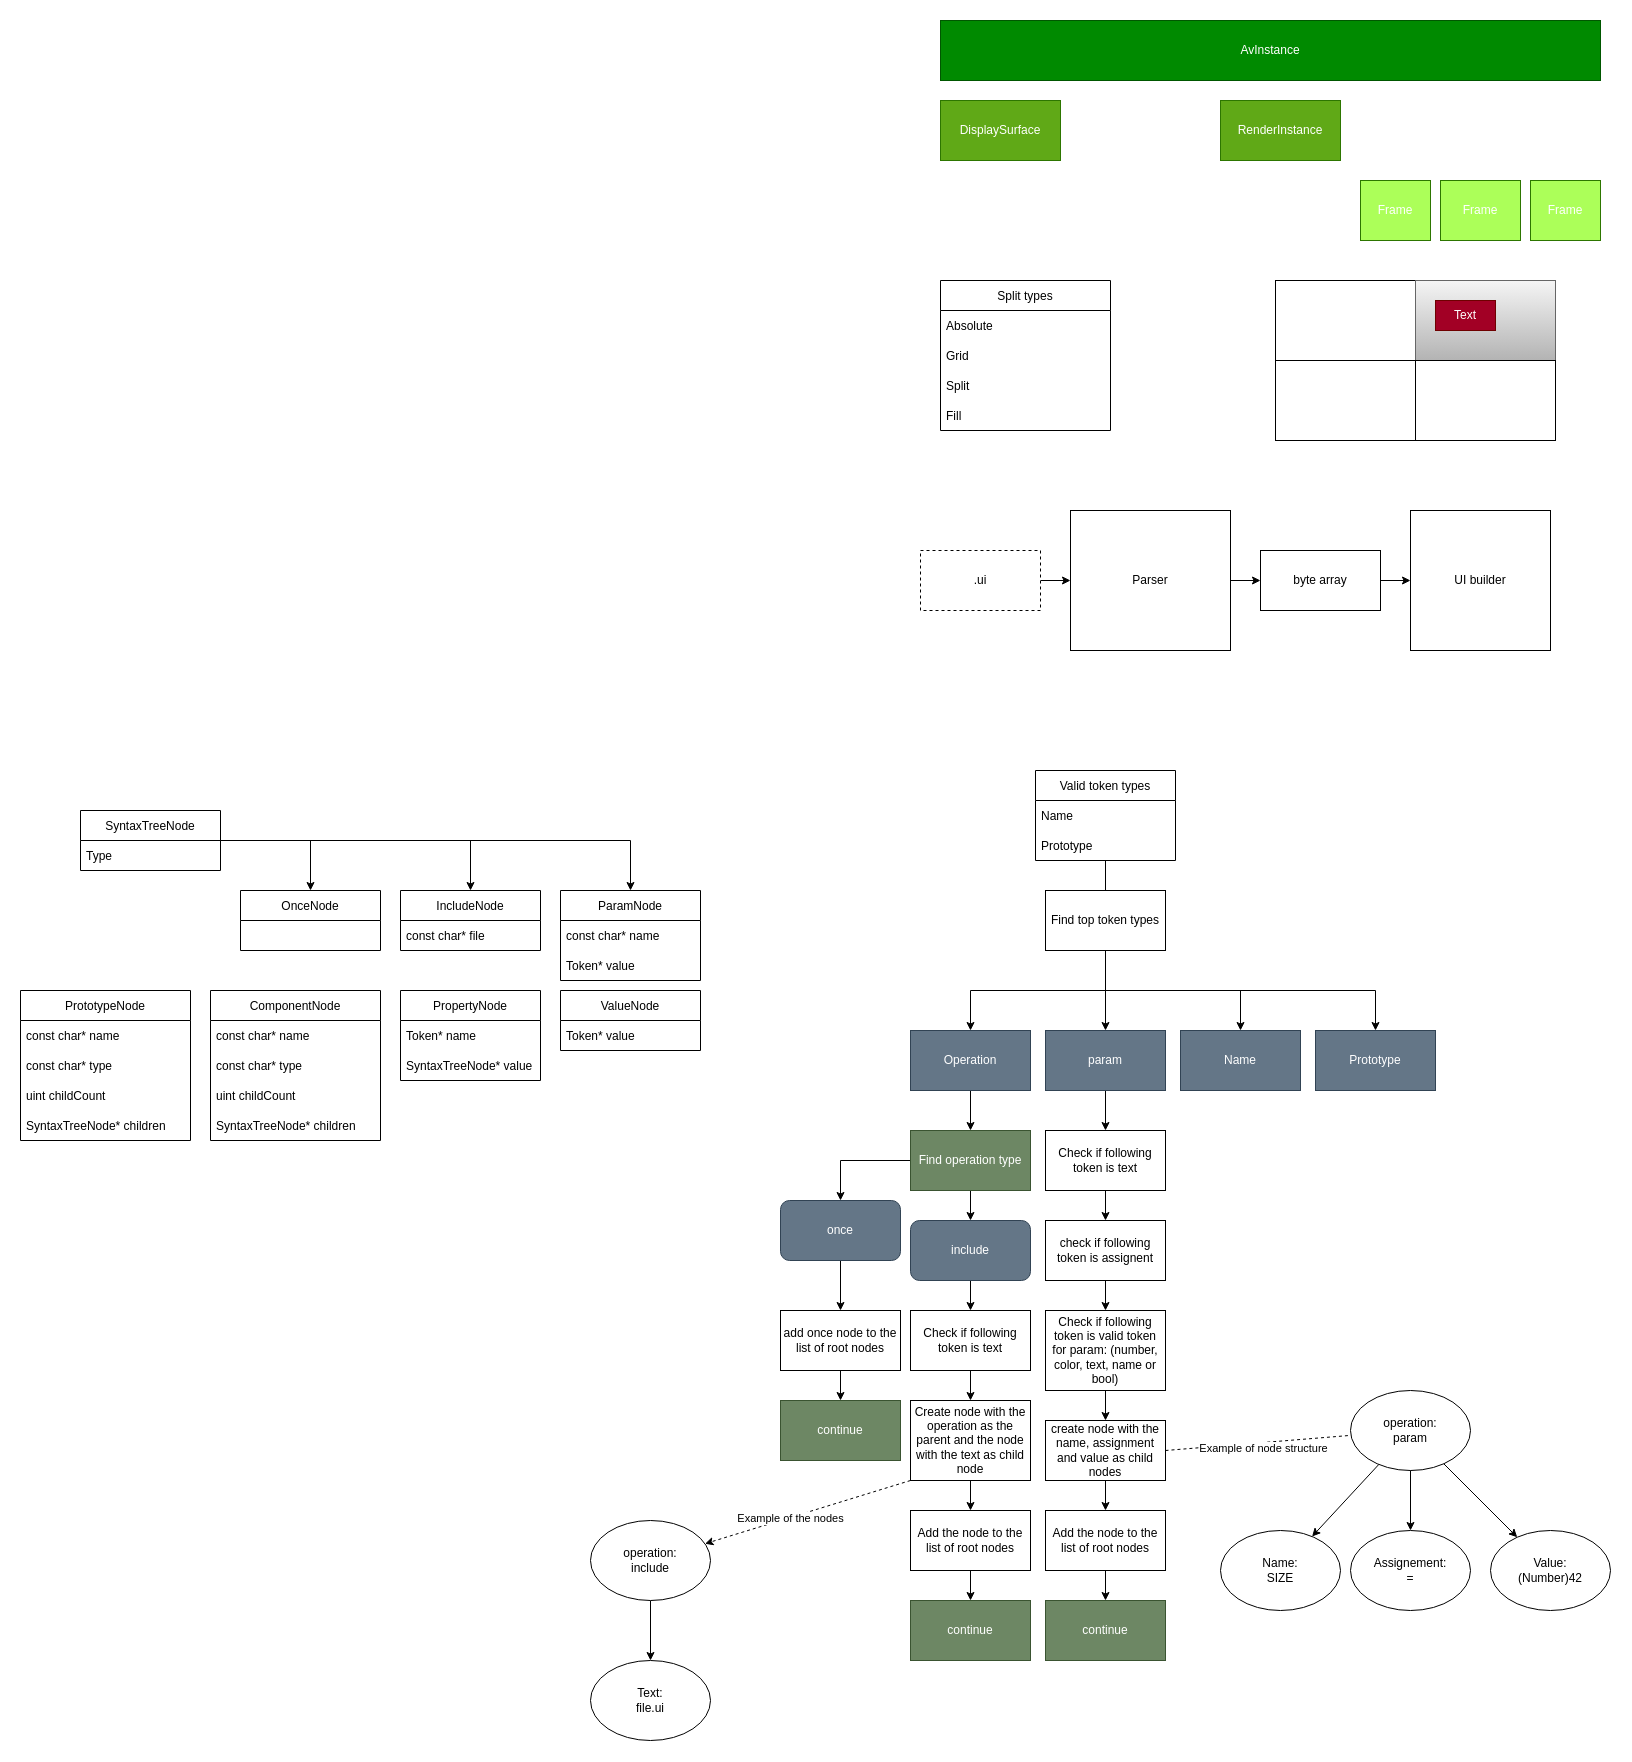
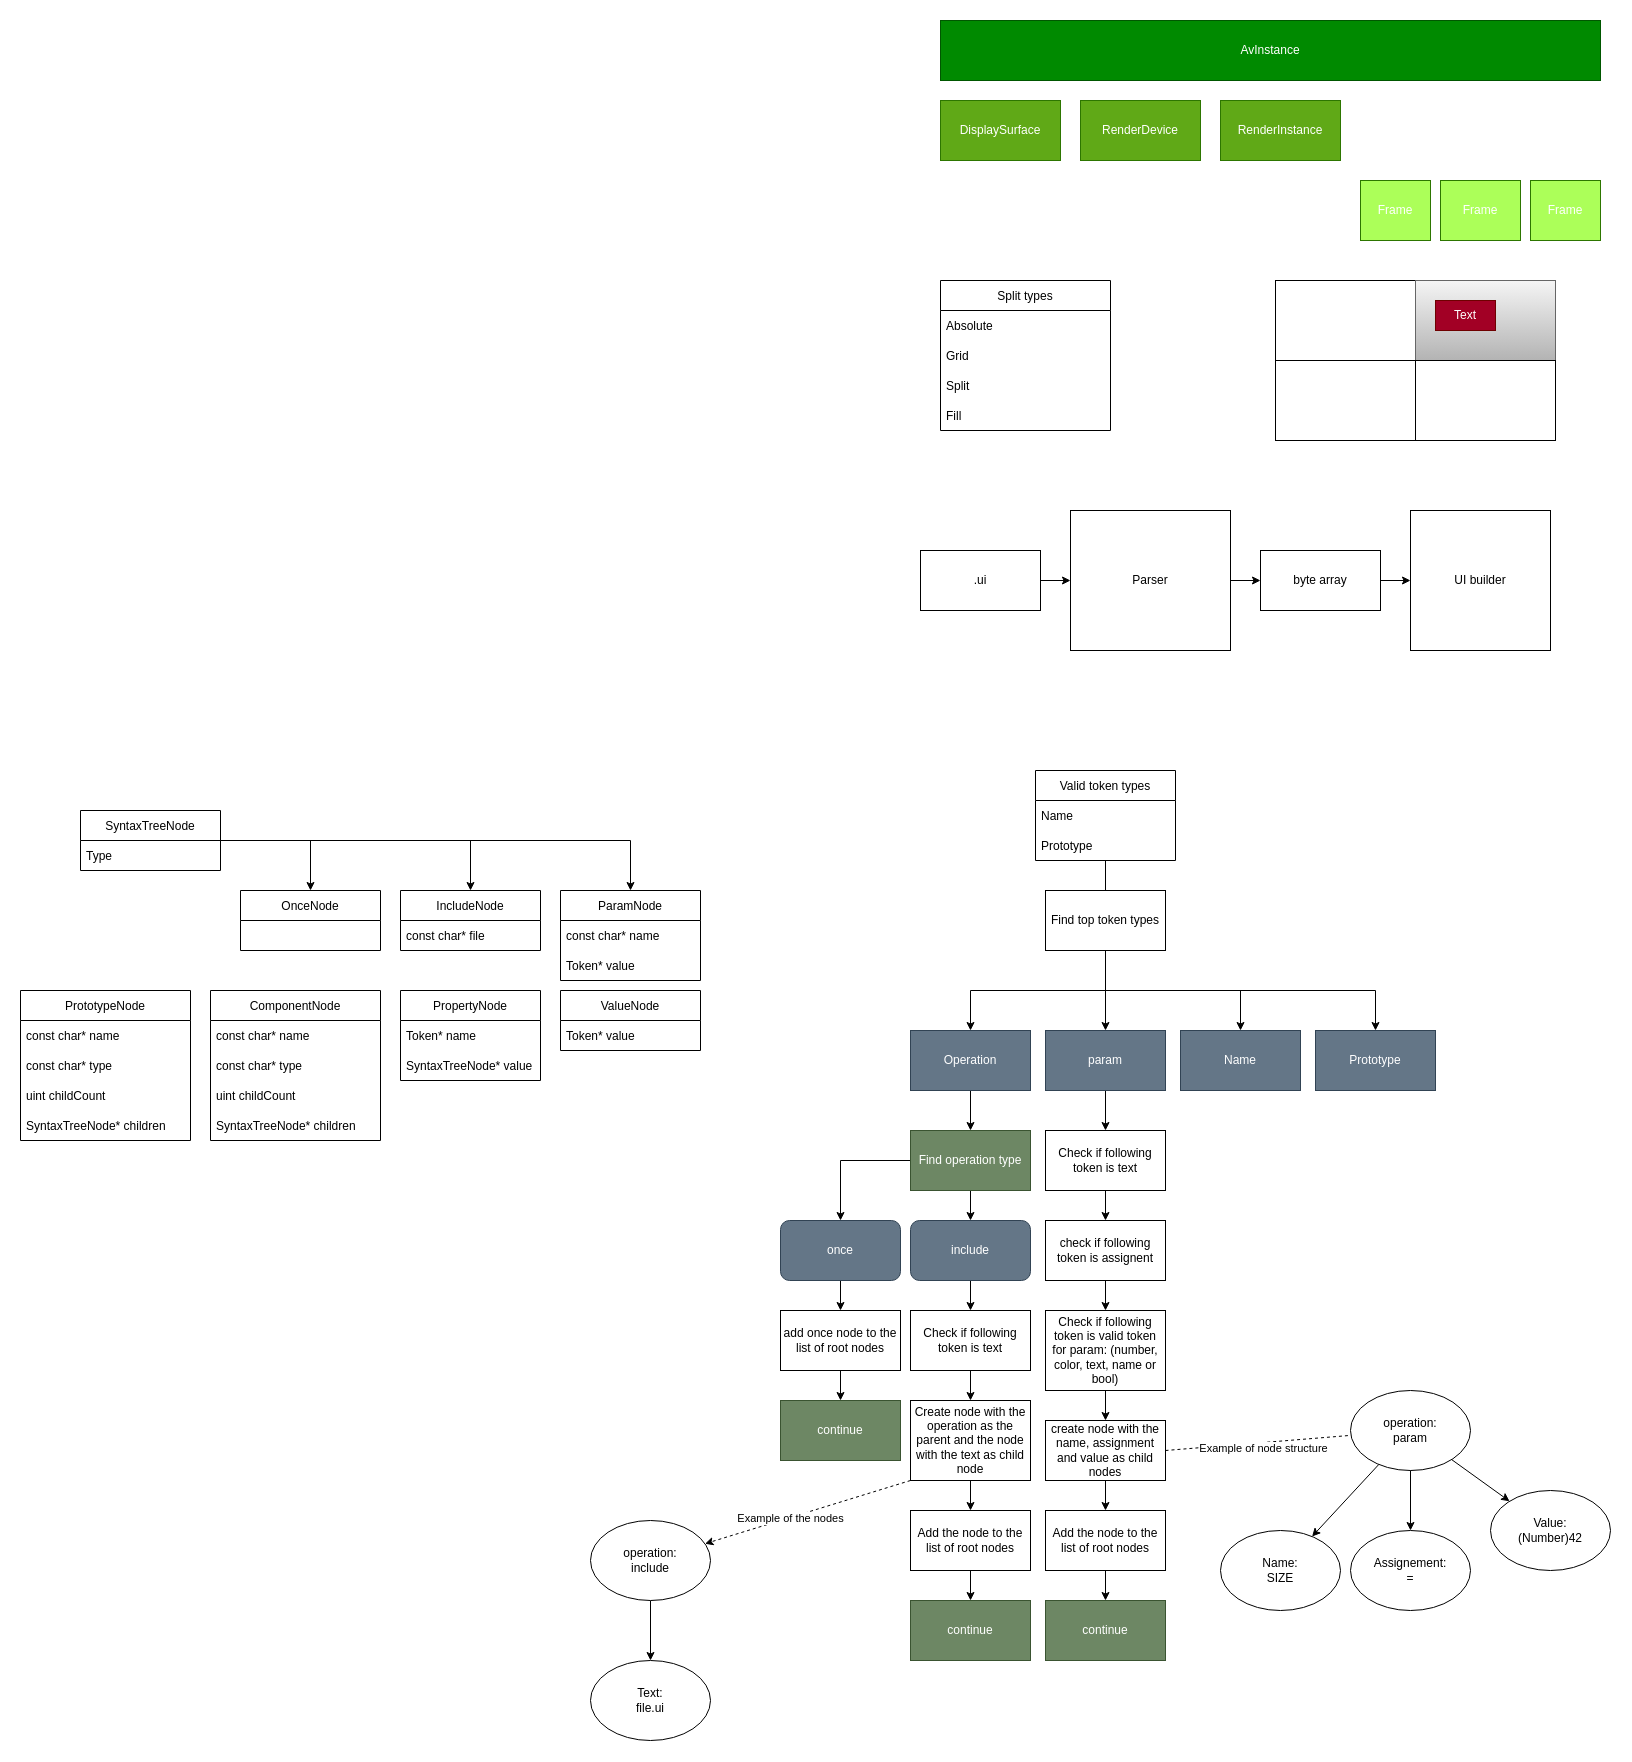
none -> (1141, 131)
(981, 581) -> (981, 581)
(841, 1231) -> (841, 1251)
(1551, 1571) -> (1551, 1531)
